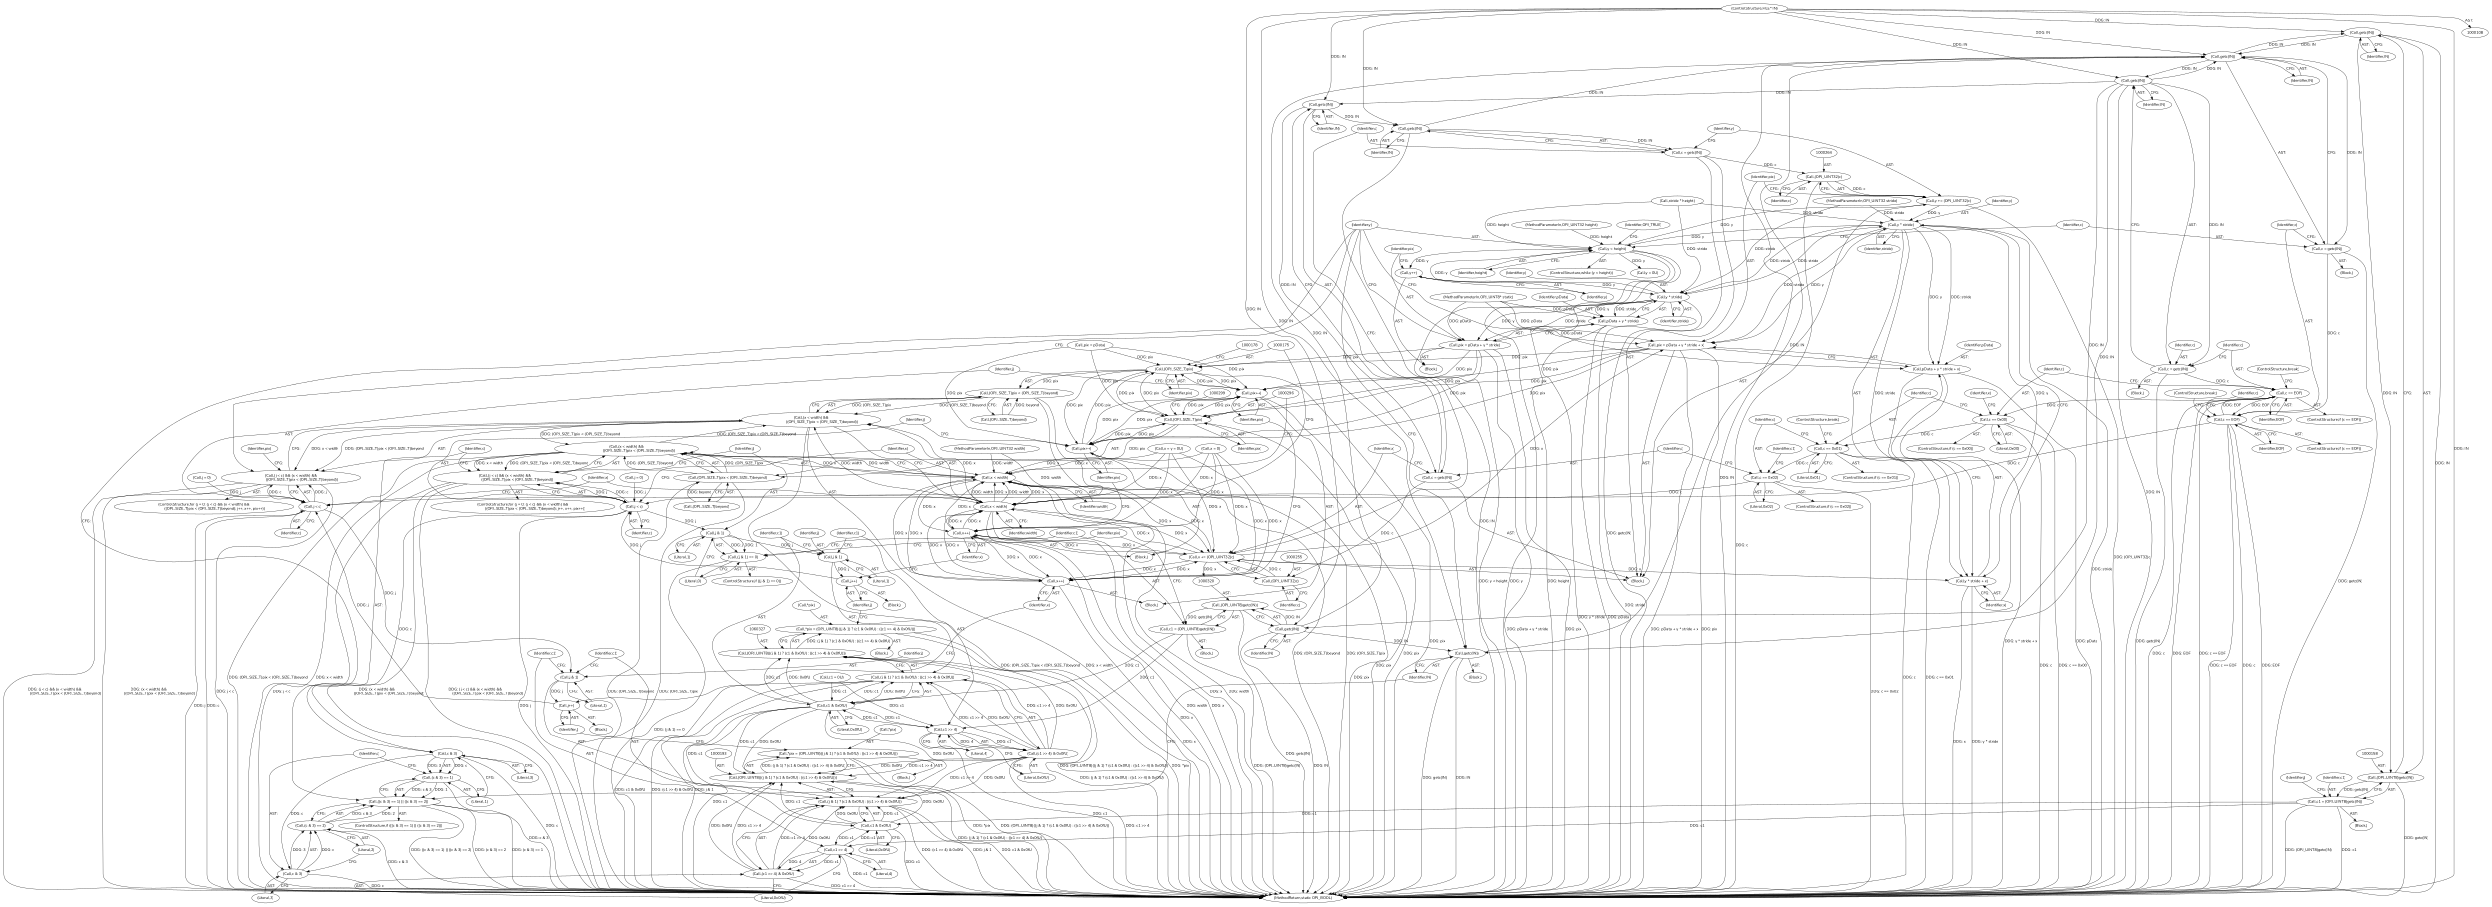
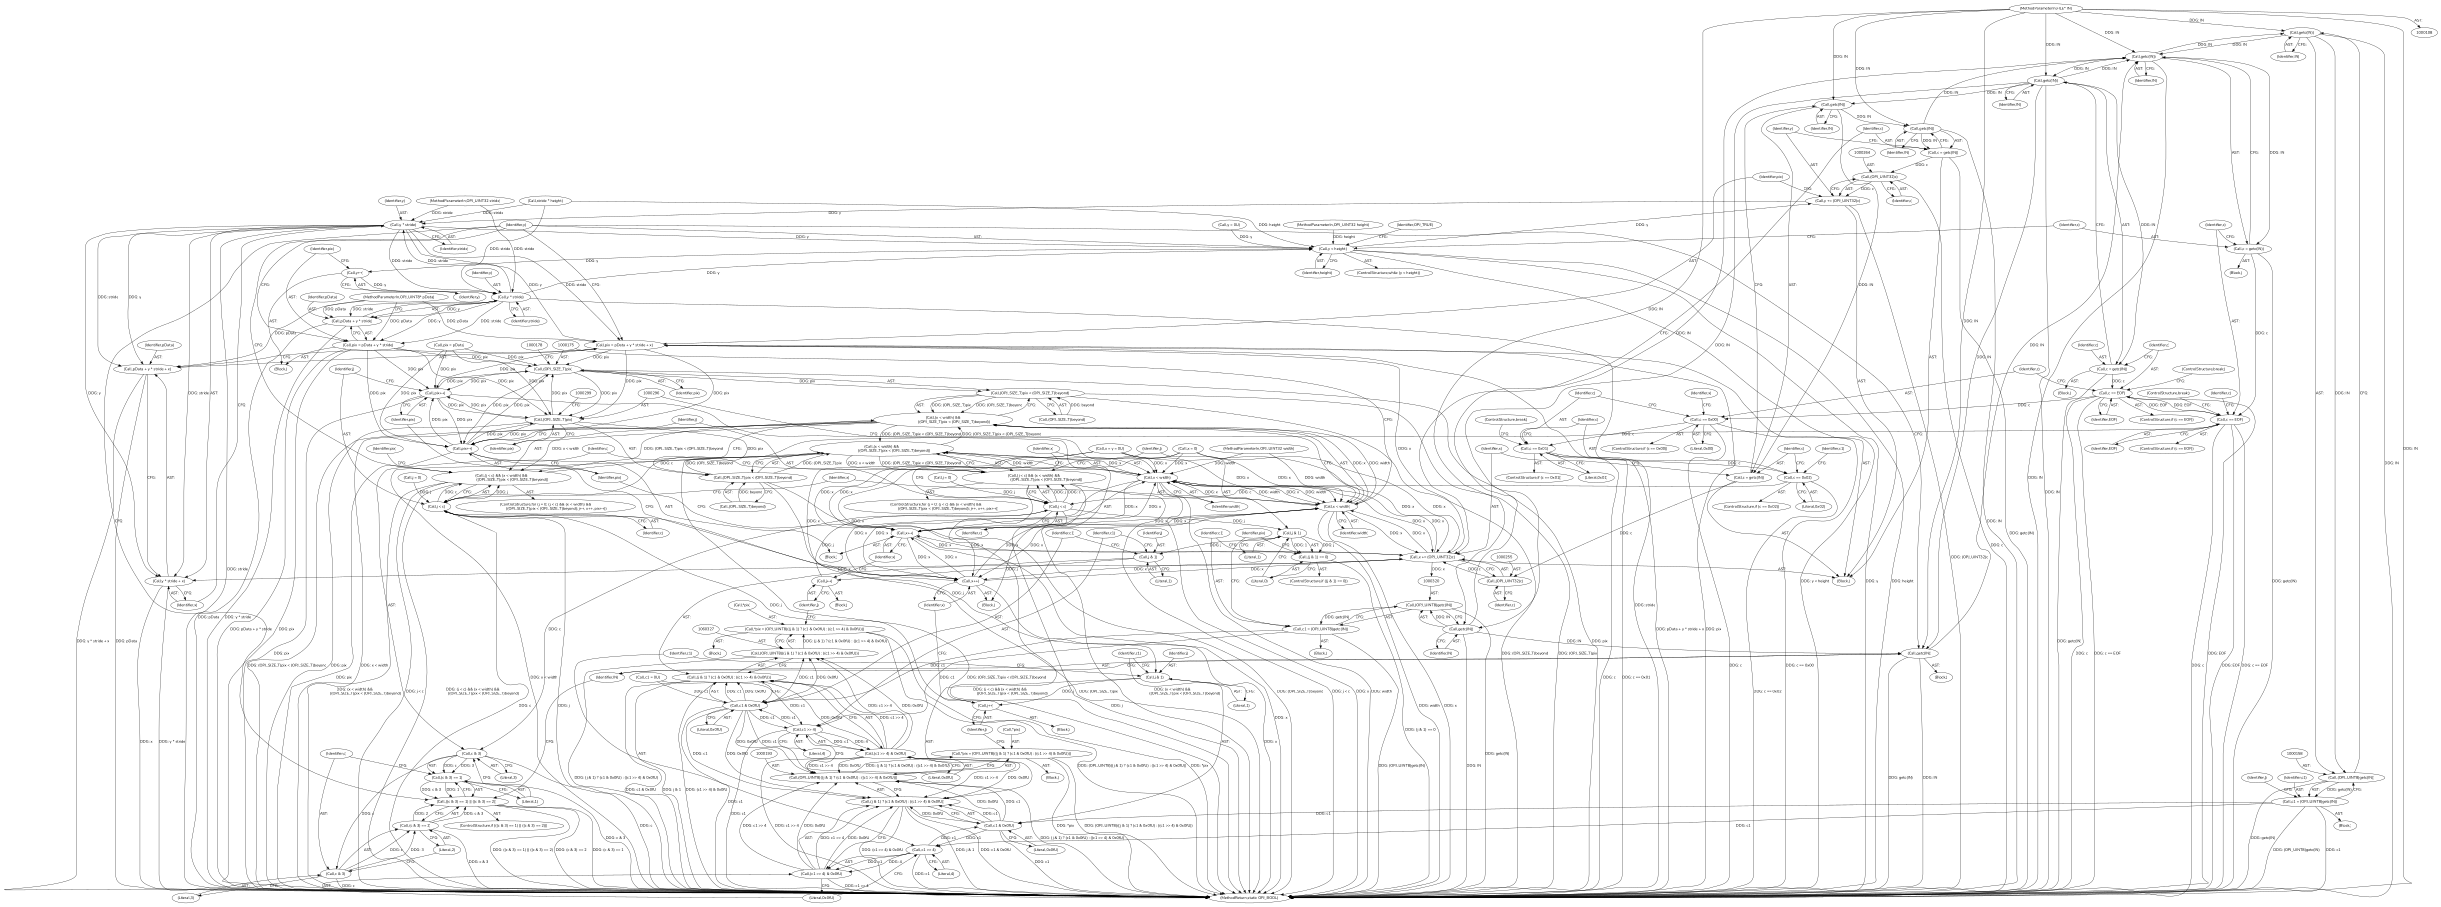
(1754, 9) -> (2046, 9)
(1629, 260) -> (1264, 245)
(1478, 297) -> (399, 297)
